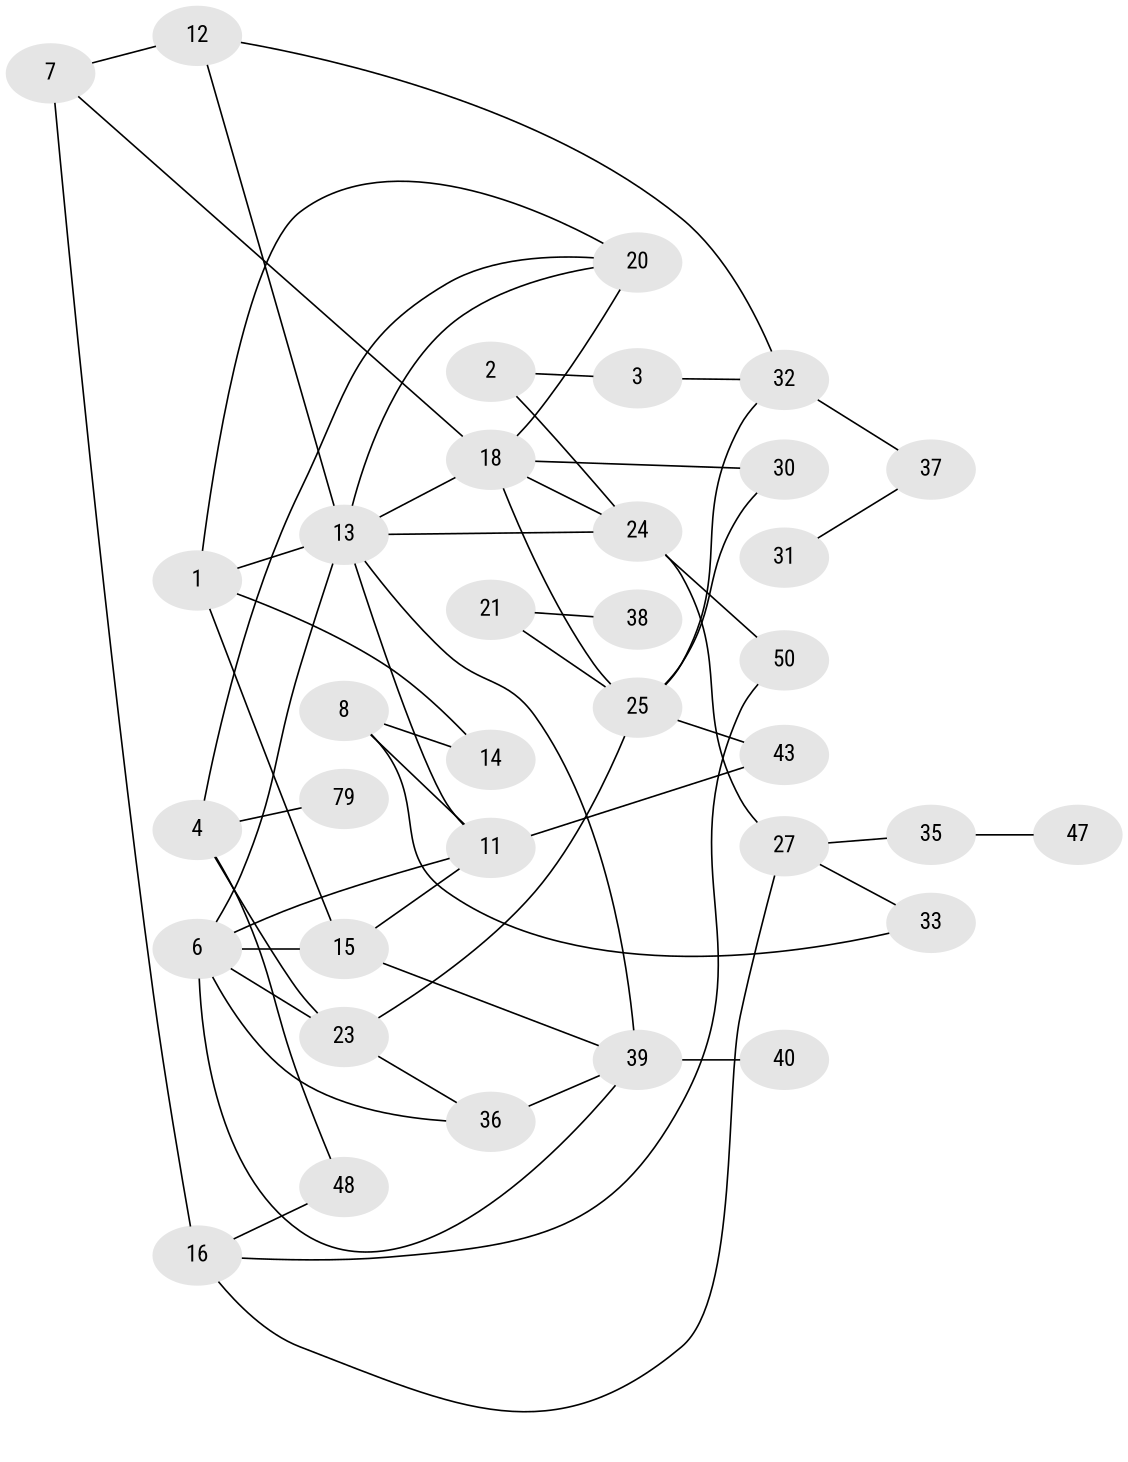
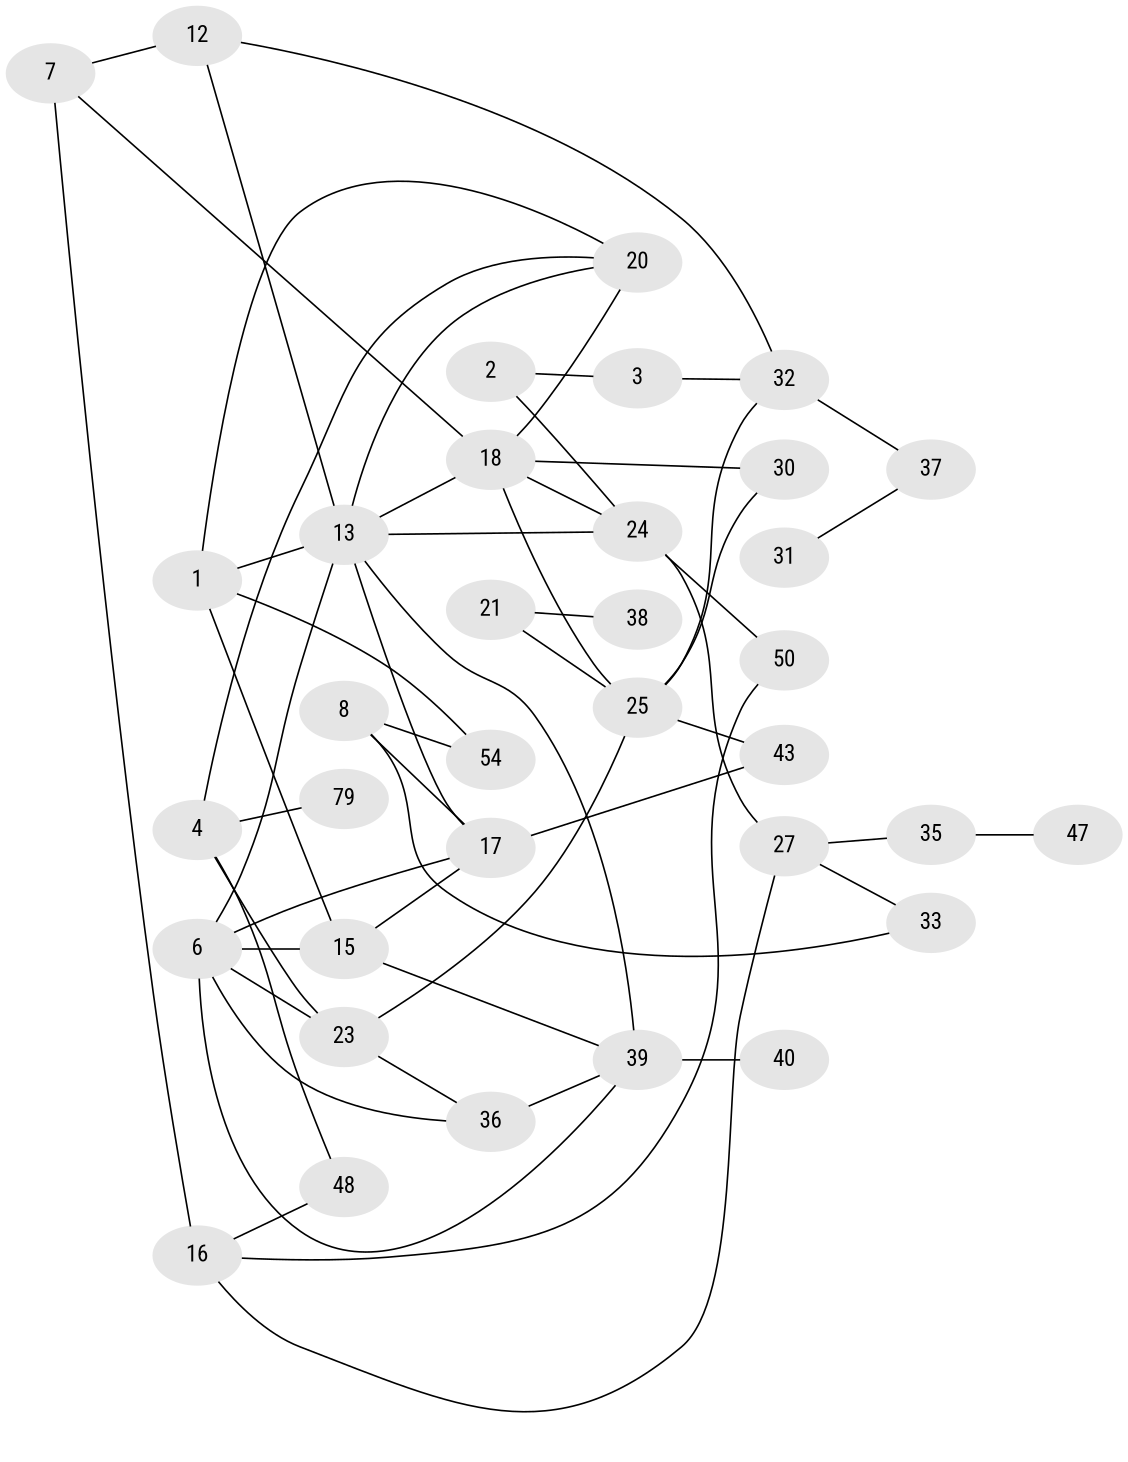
(491, 760) -> (491, 760)
(491, 848) -> (491, 848)
